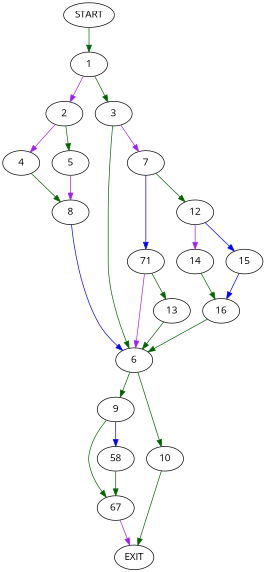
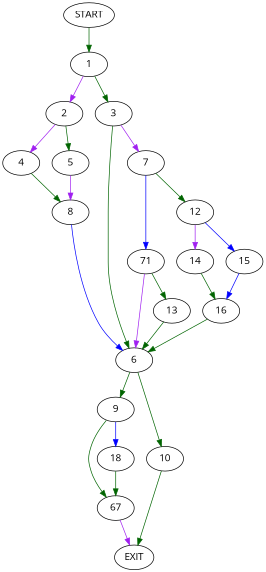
(116, 459) -> (116, 459)
